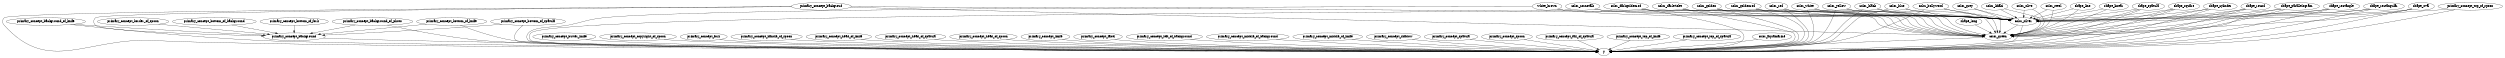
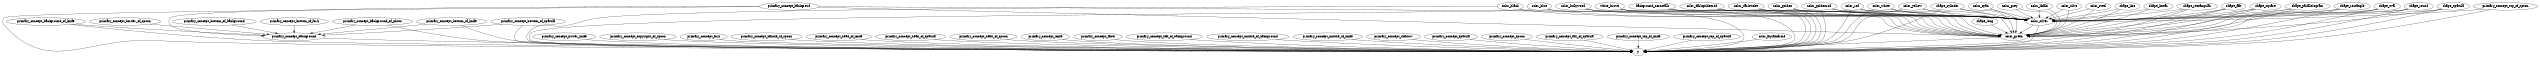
(1583, 6) -> (1652, 6)
none -> (1981, 6)
none -> (2234, 6)
